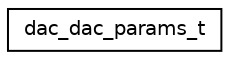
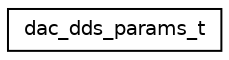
(115, 30) -> (115, 30)
